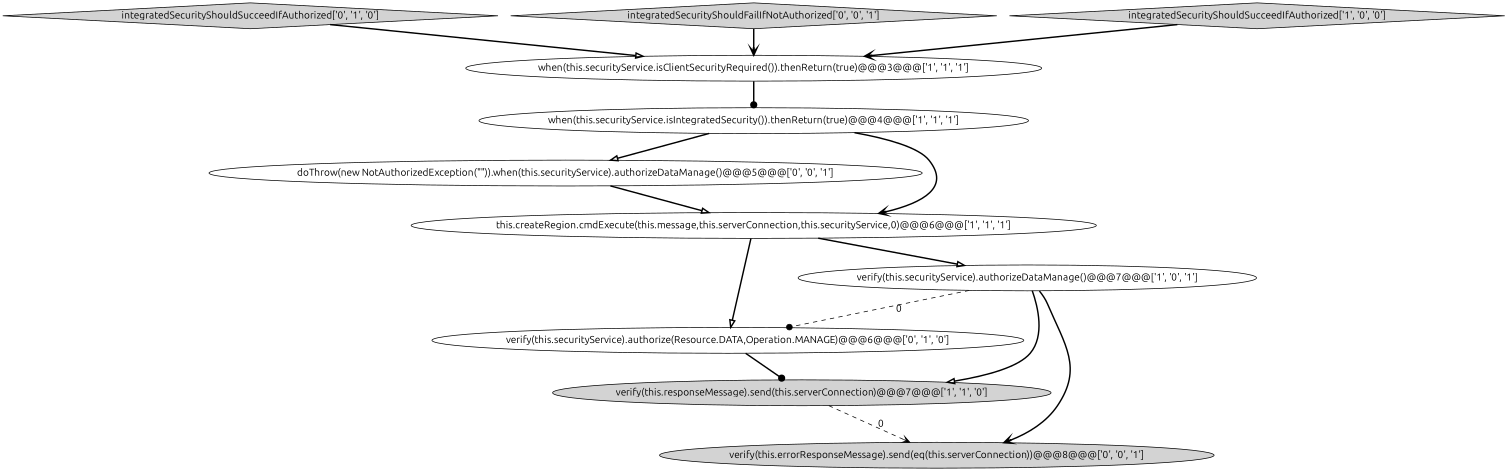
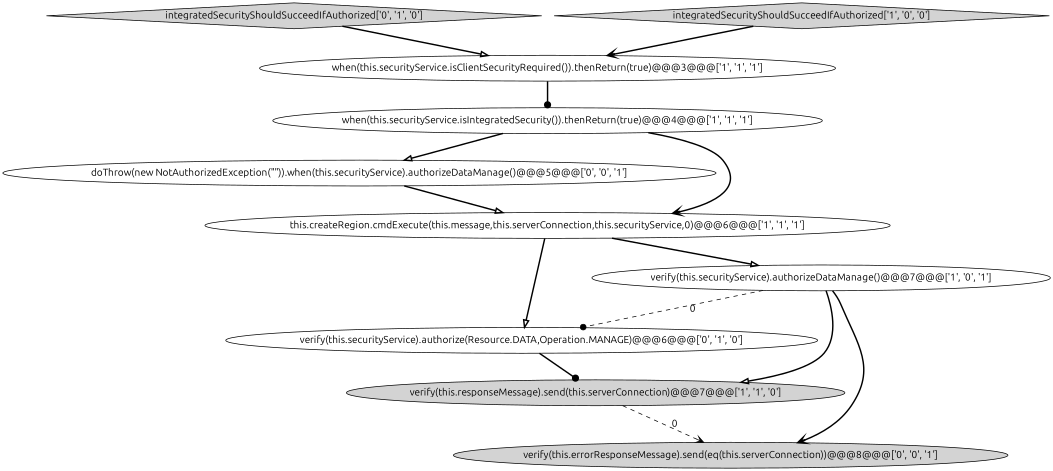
(754, 16) -> none
